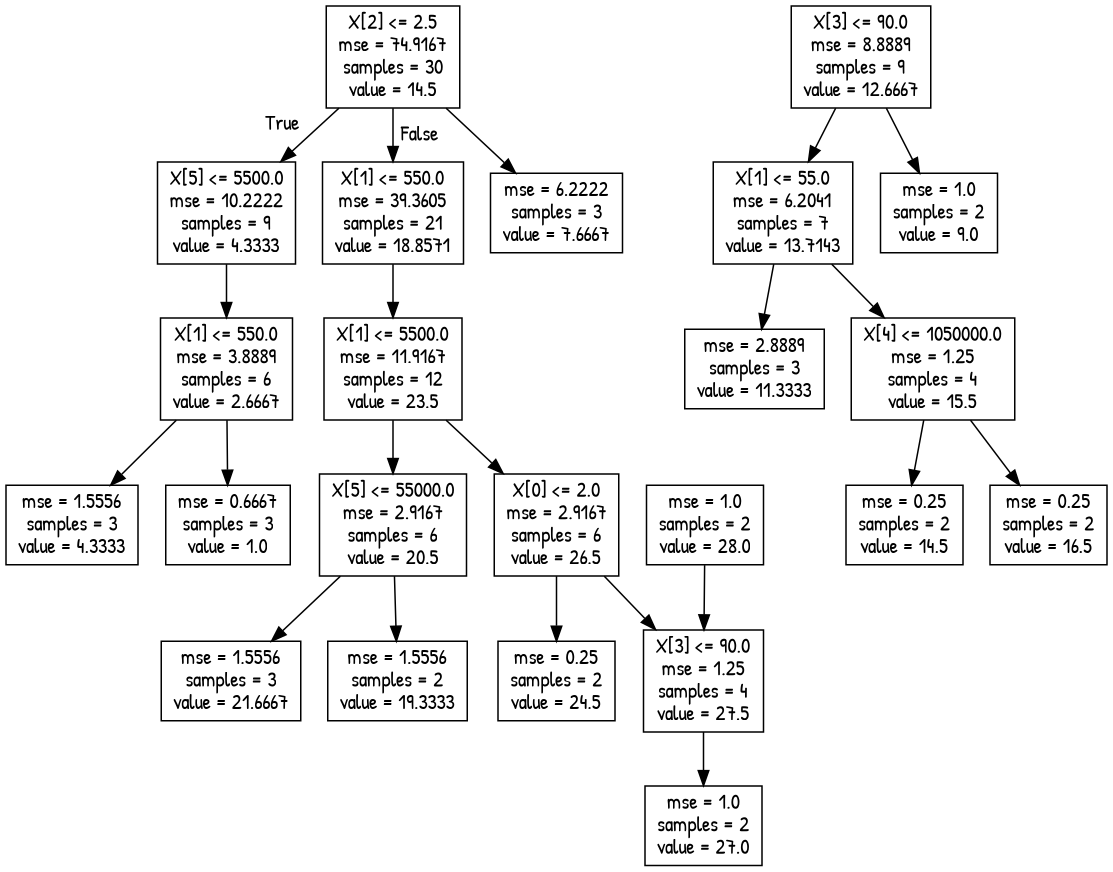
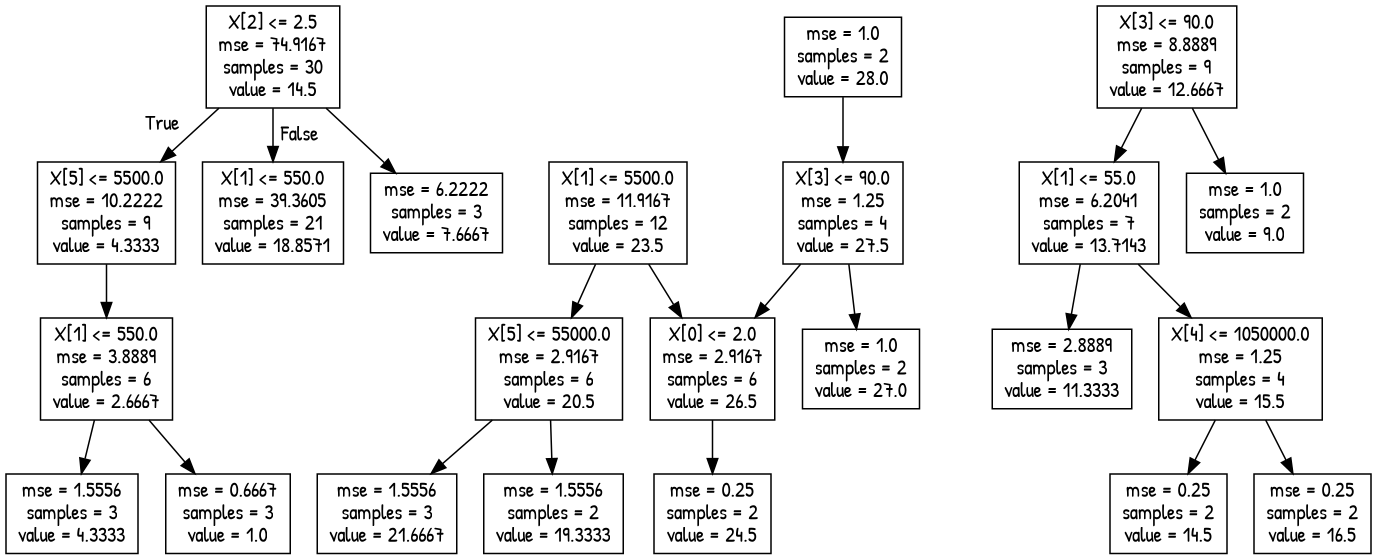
(393, 283) -> none
(625, 597) -> (783, 285)
